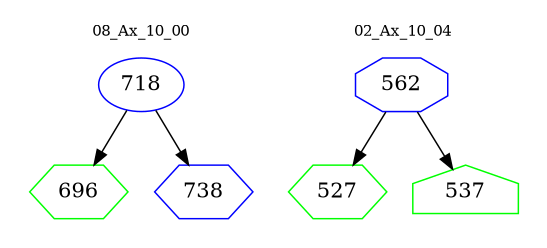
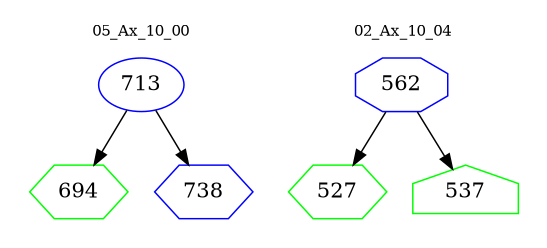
(141, 32) -> (141, 32)
(141, 85) -> (141, 85)
(79, 192) -> (79, 192)
